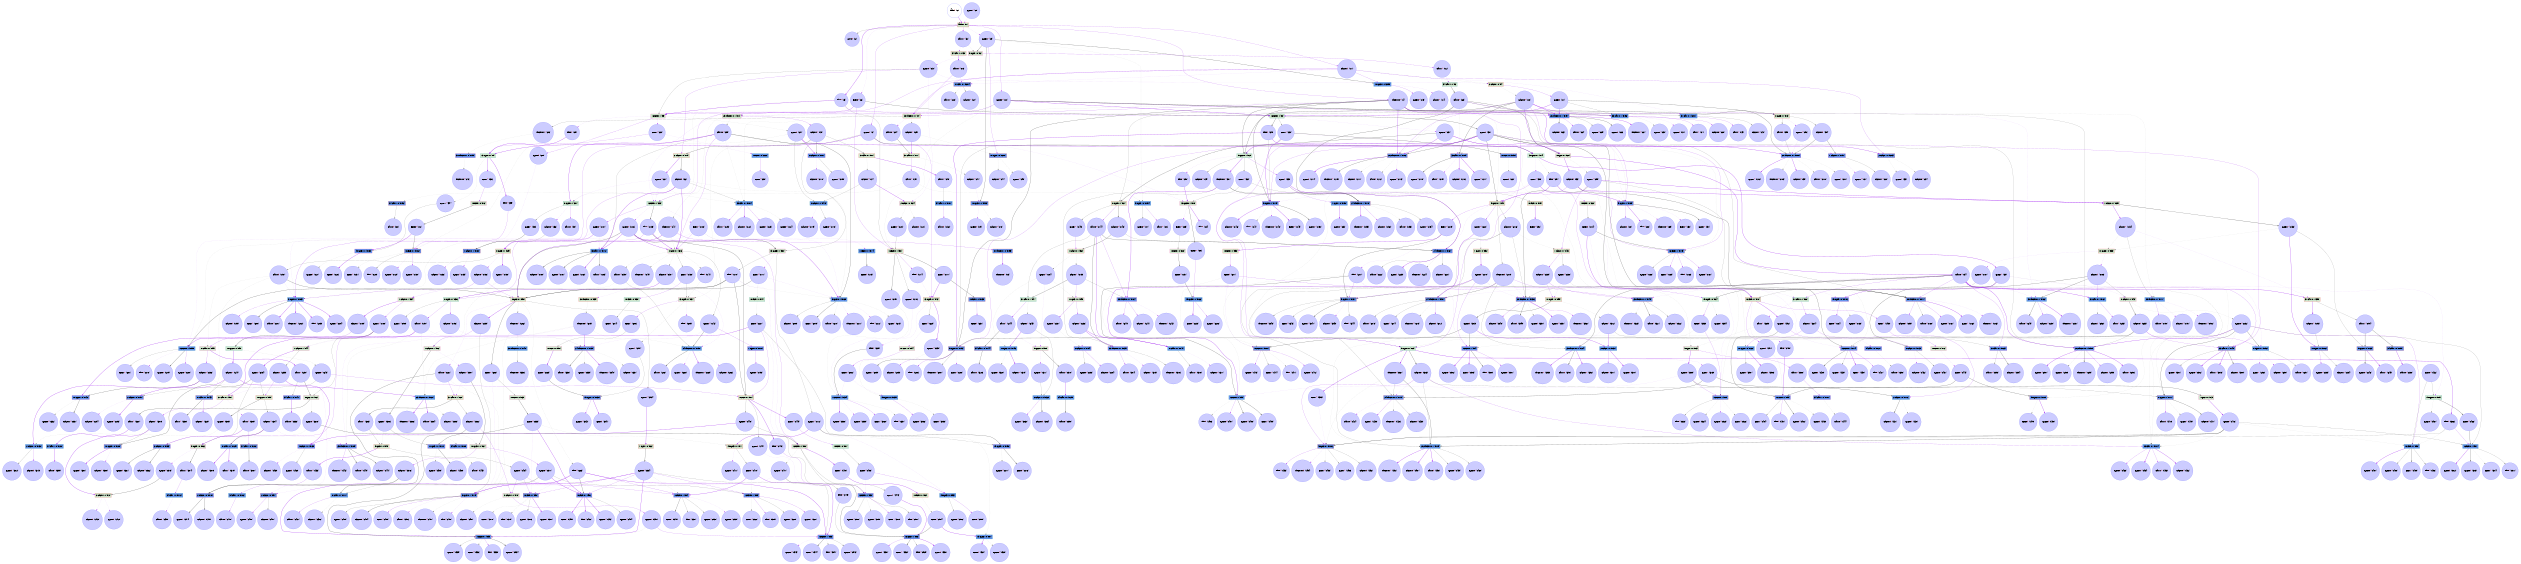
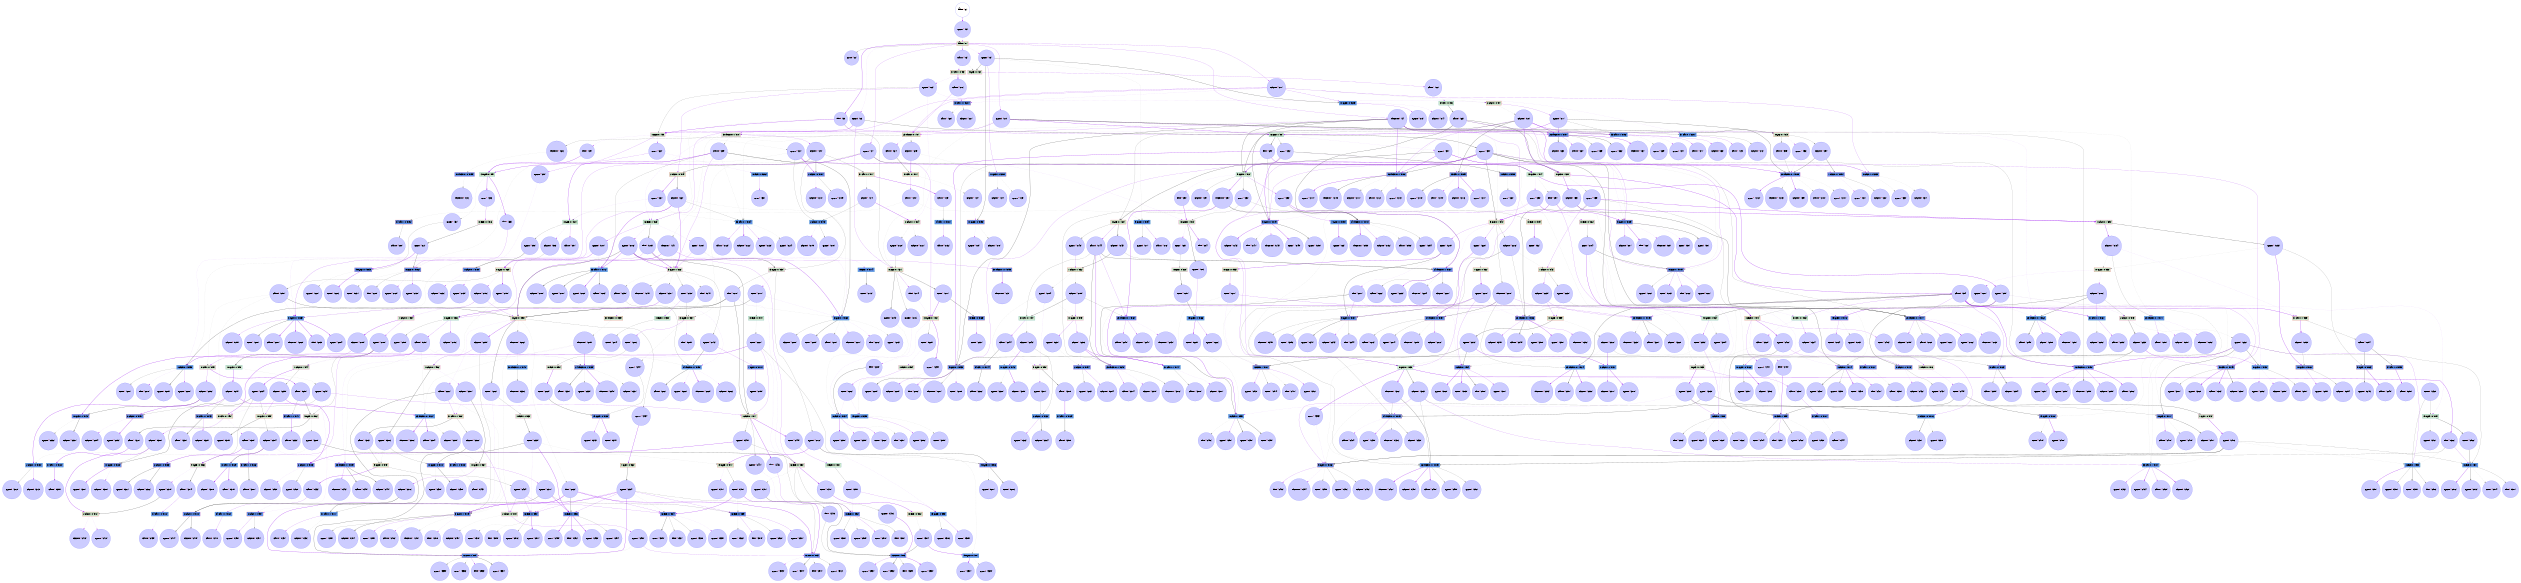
(960, 19) -> (963, 19)
